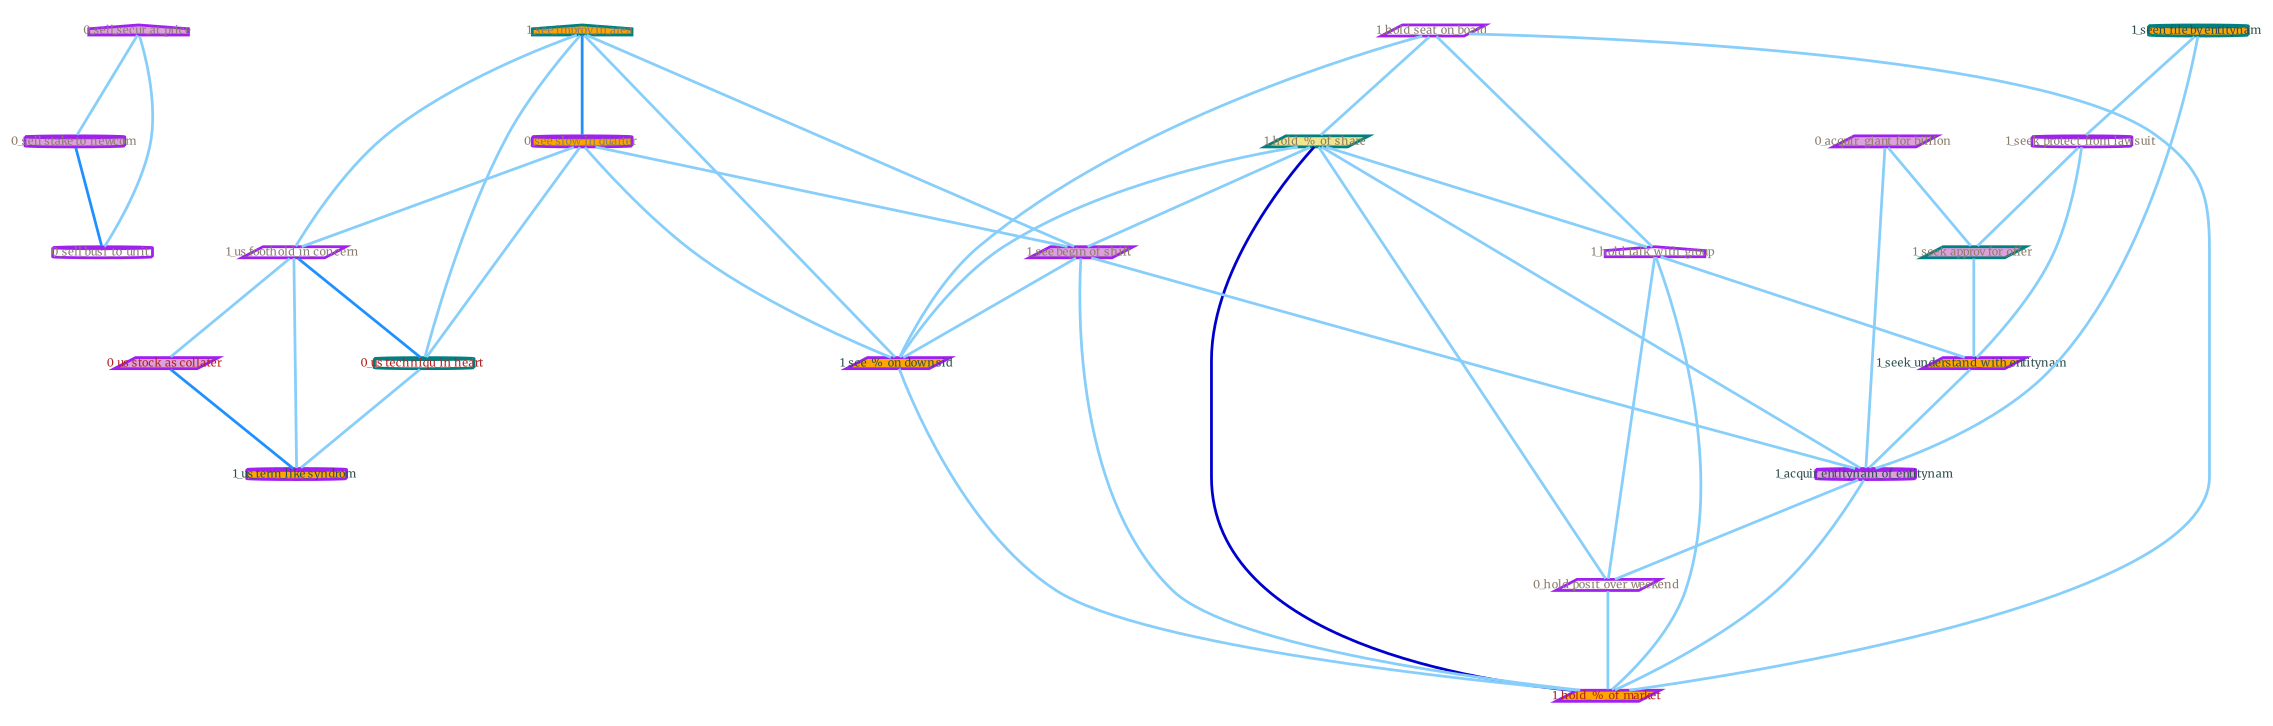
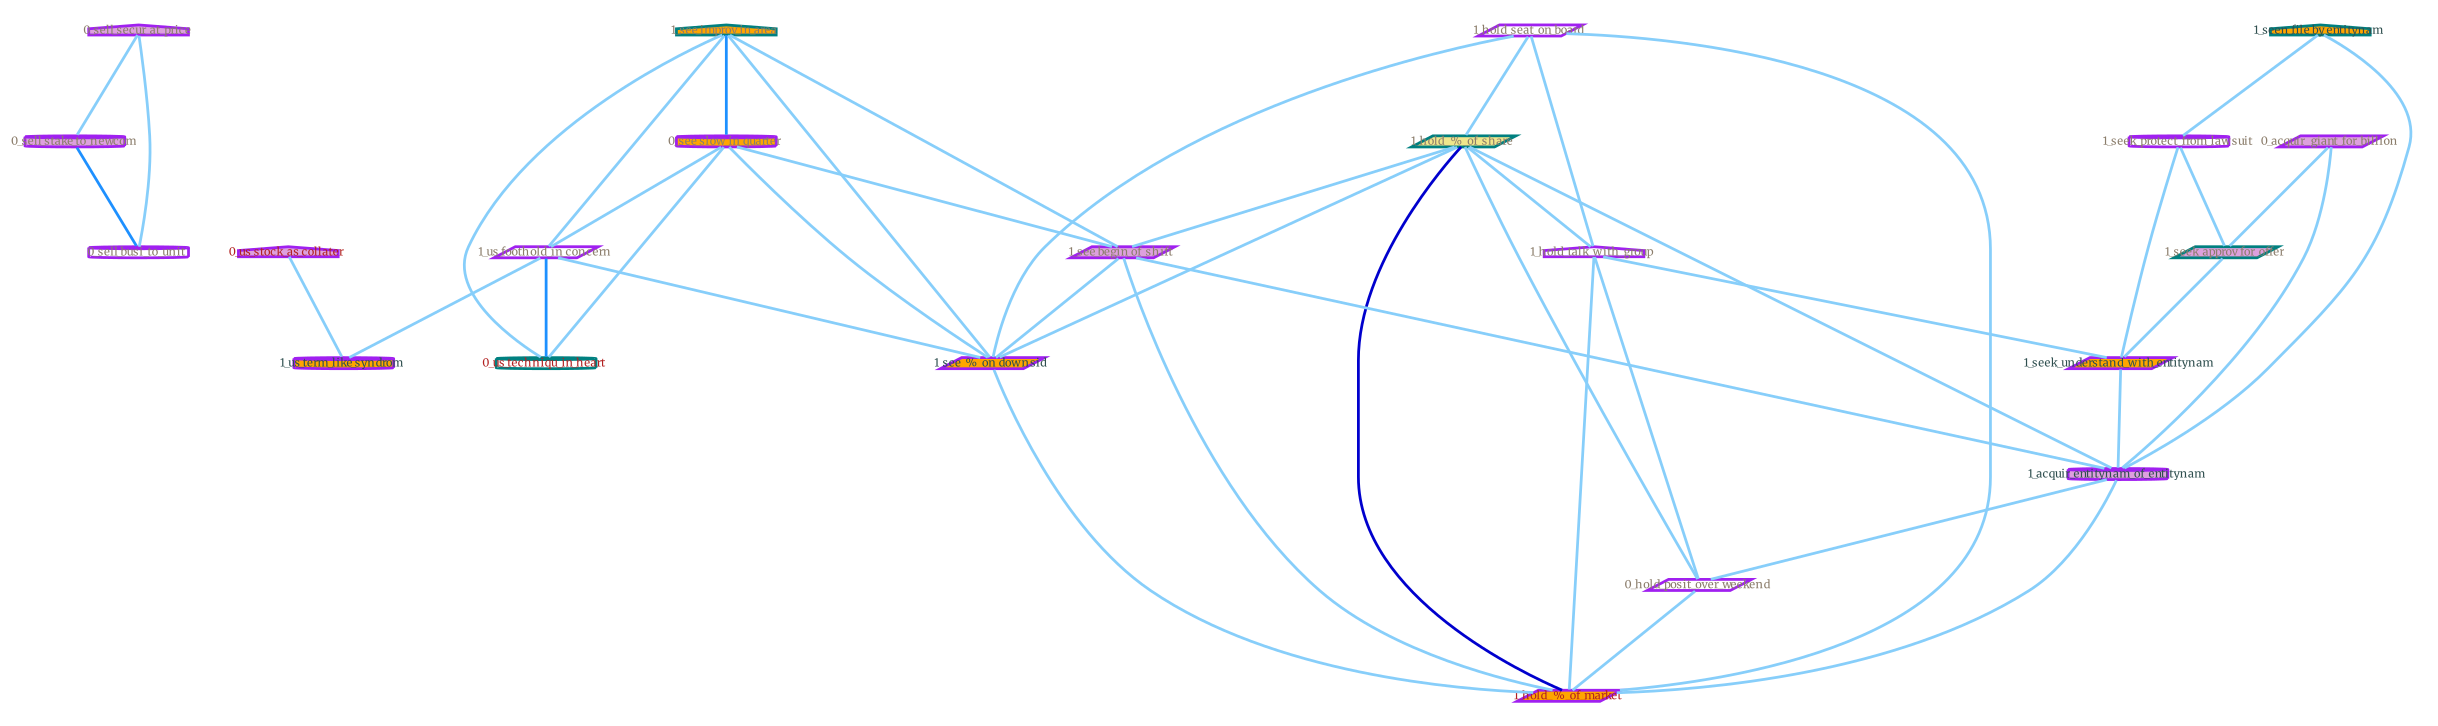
(2198, 30) -> (2320, 30)
(230, 308) -> (769, 308)
(166, 363) -> (288, 252)
(232, 419) -> (315, 307)
(360, 419) -> none
